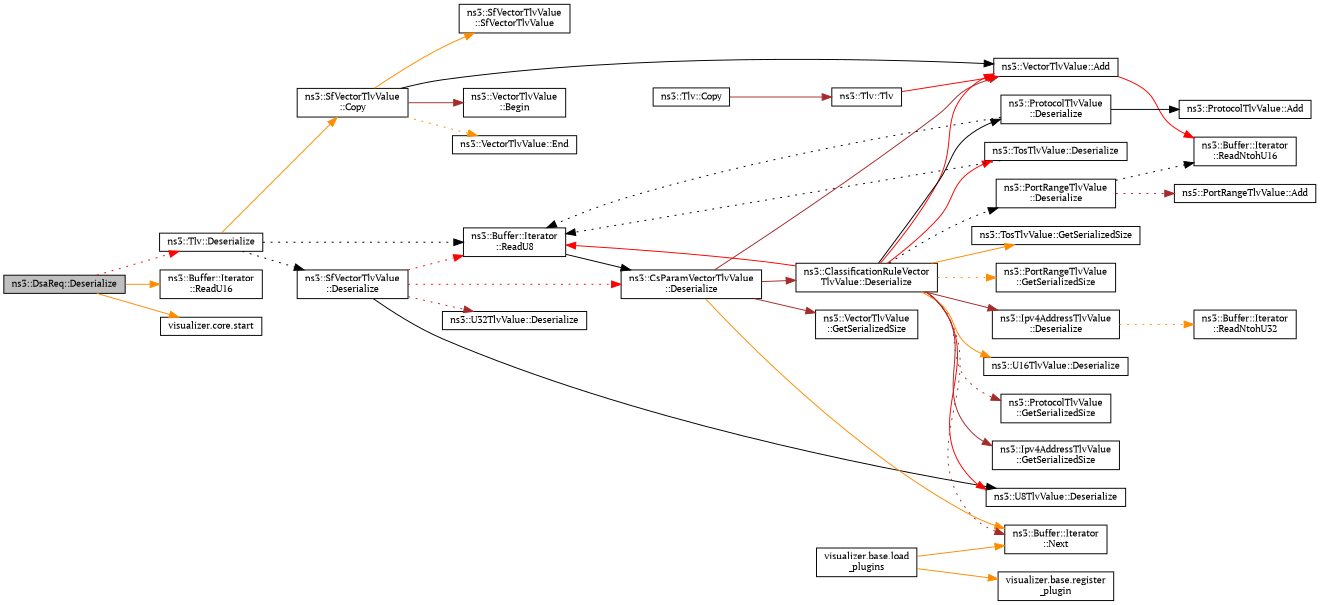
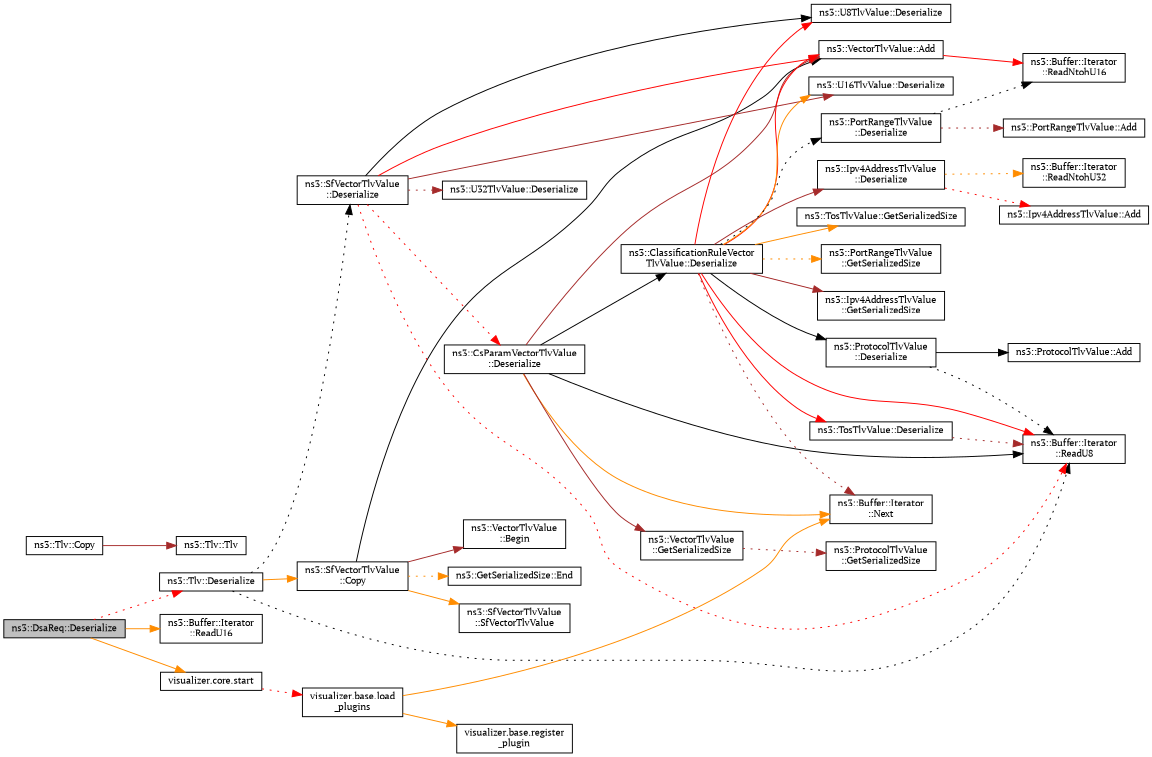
(945, 85) -> (589, 102)
none -> (616, 138)
(515, 145) -> (515, 576)
(1245, 194) -> (1074, 128)
(788, 196) -> (983, 441)
none -> (1074, 215)
(594, 261) -> (776, 445)
(774, 281) -> (599, 312)
(966, 377) -> (772, 550)
none -> (277, 691)
